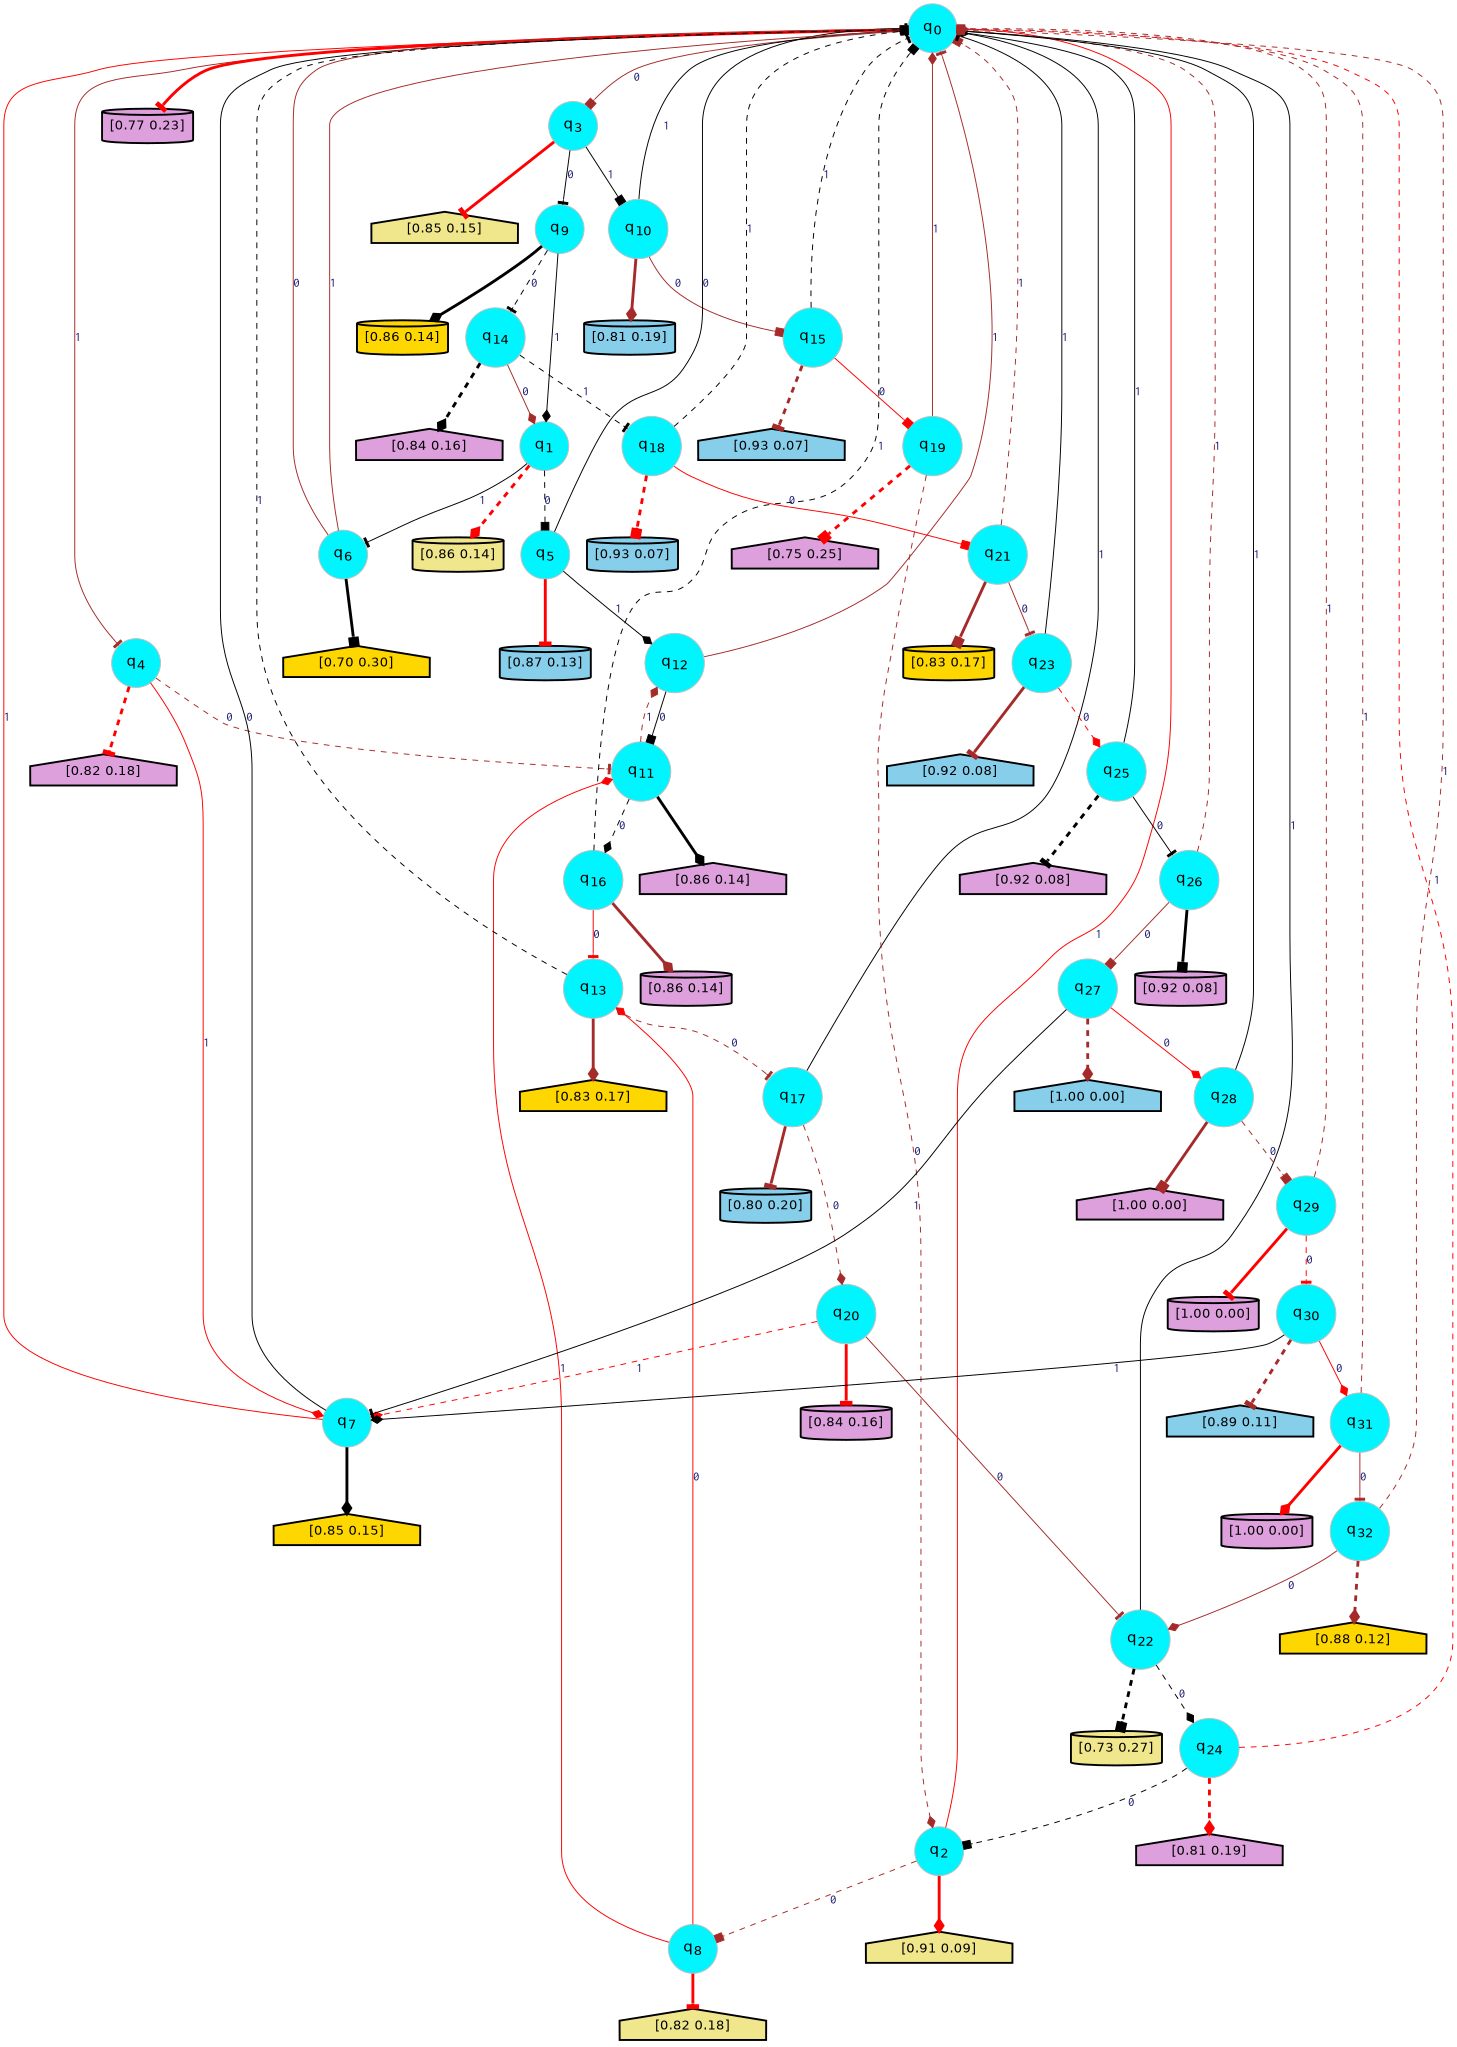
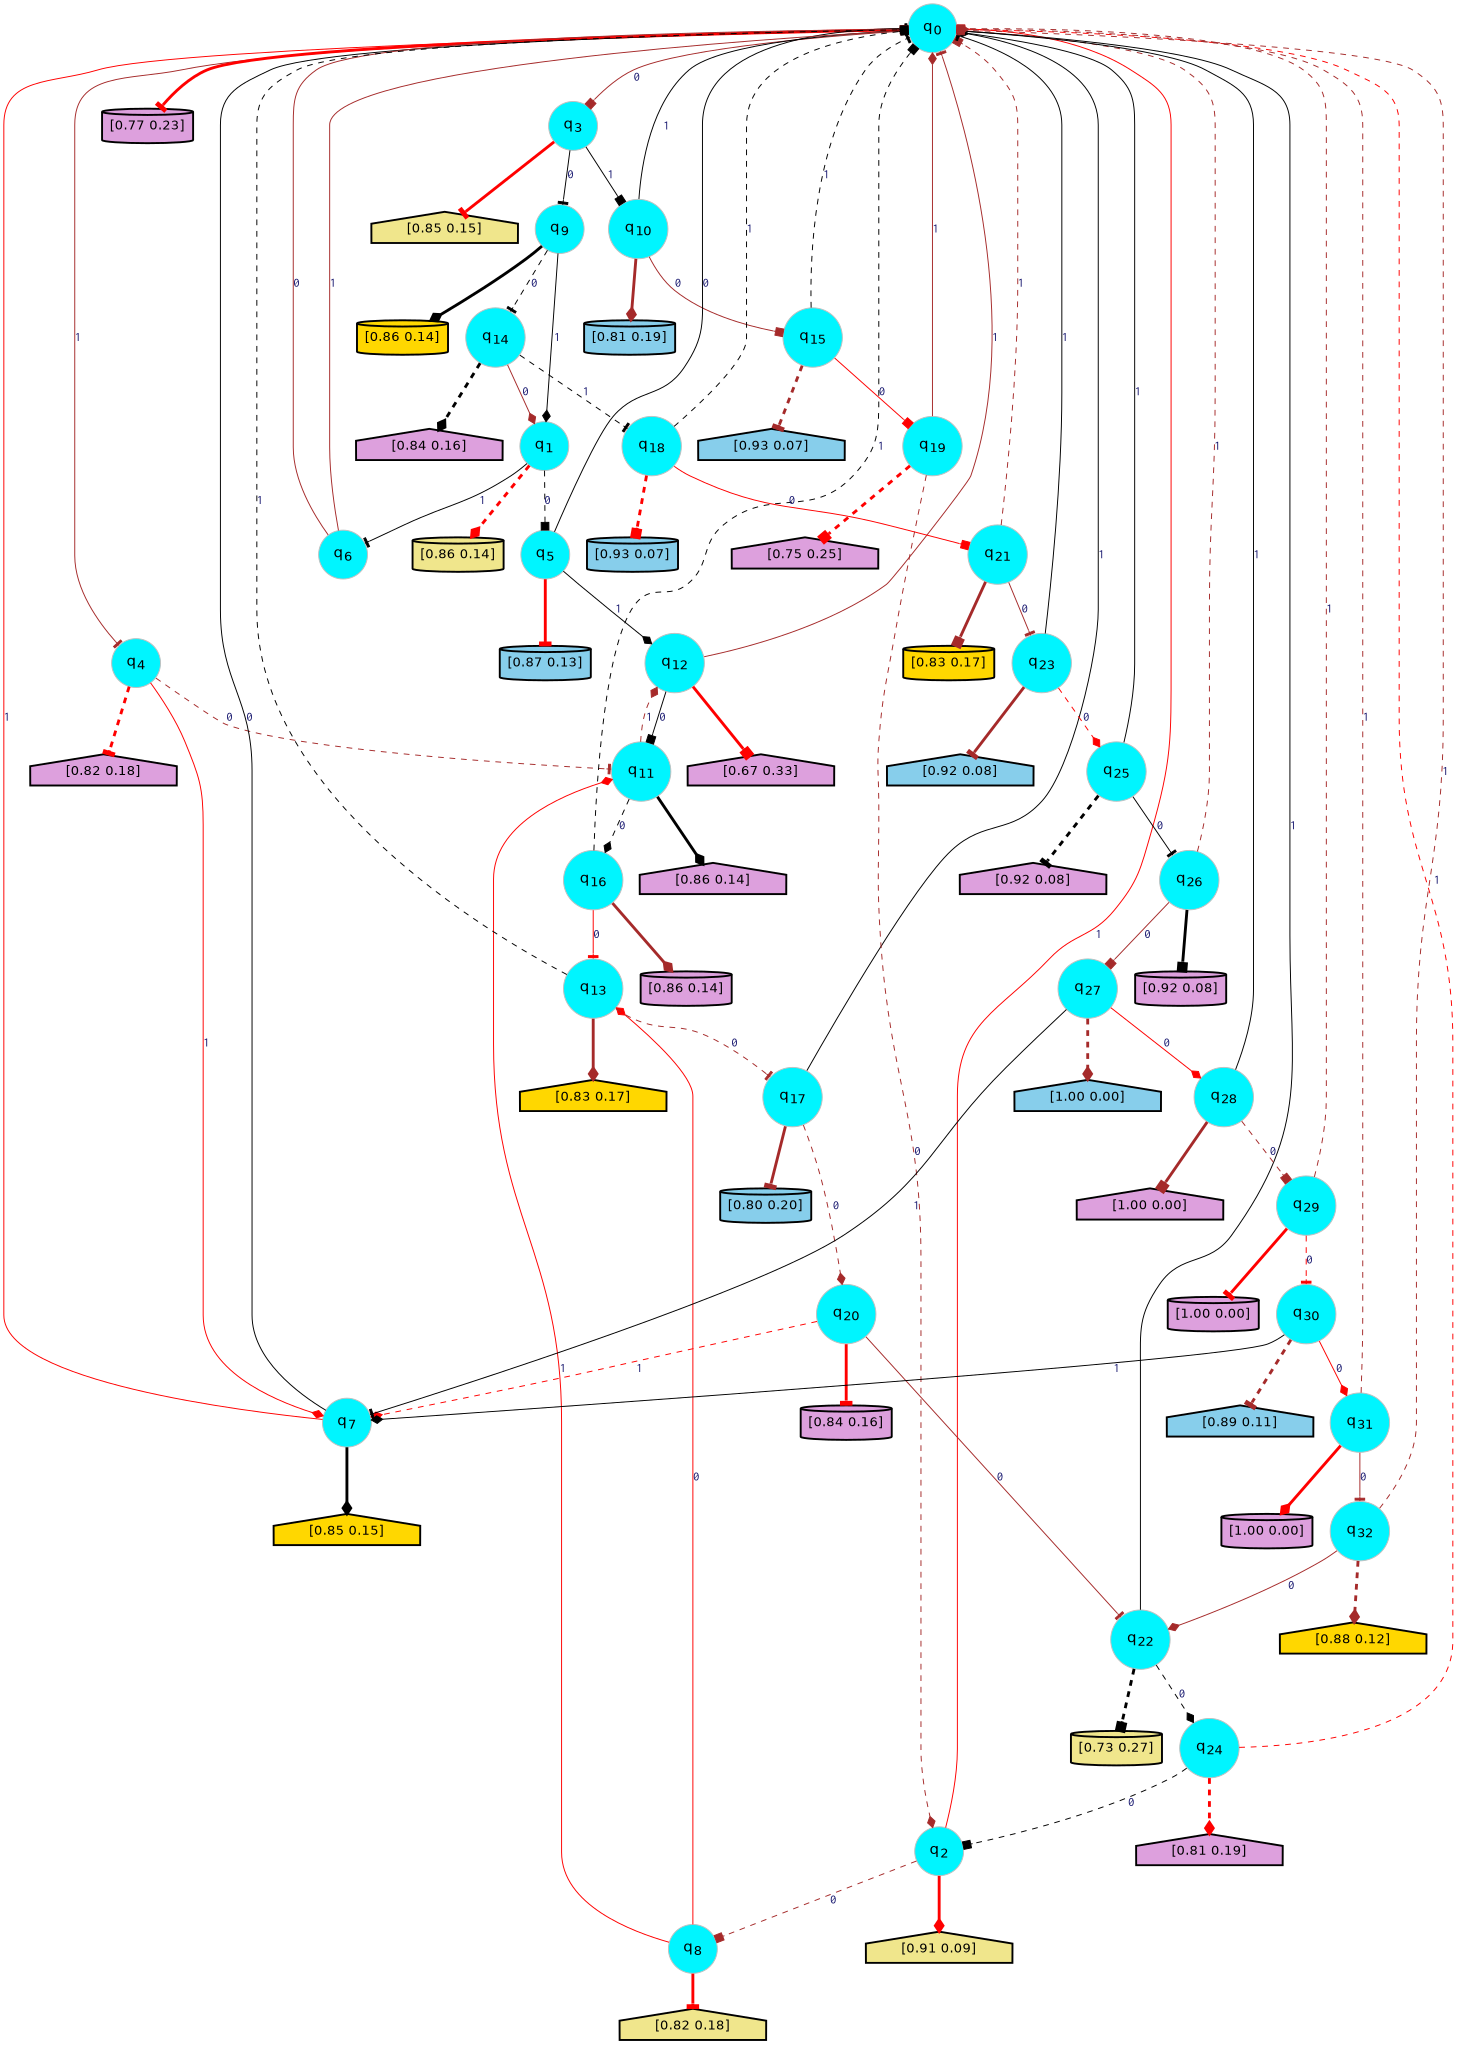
(356, 663) -> none
none -> (761, 772)
